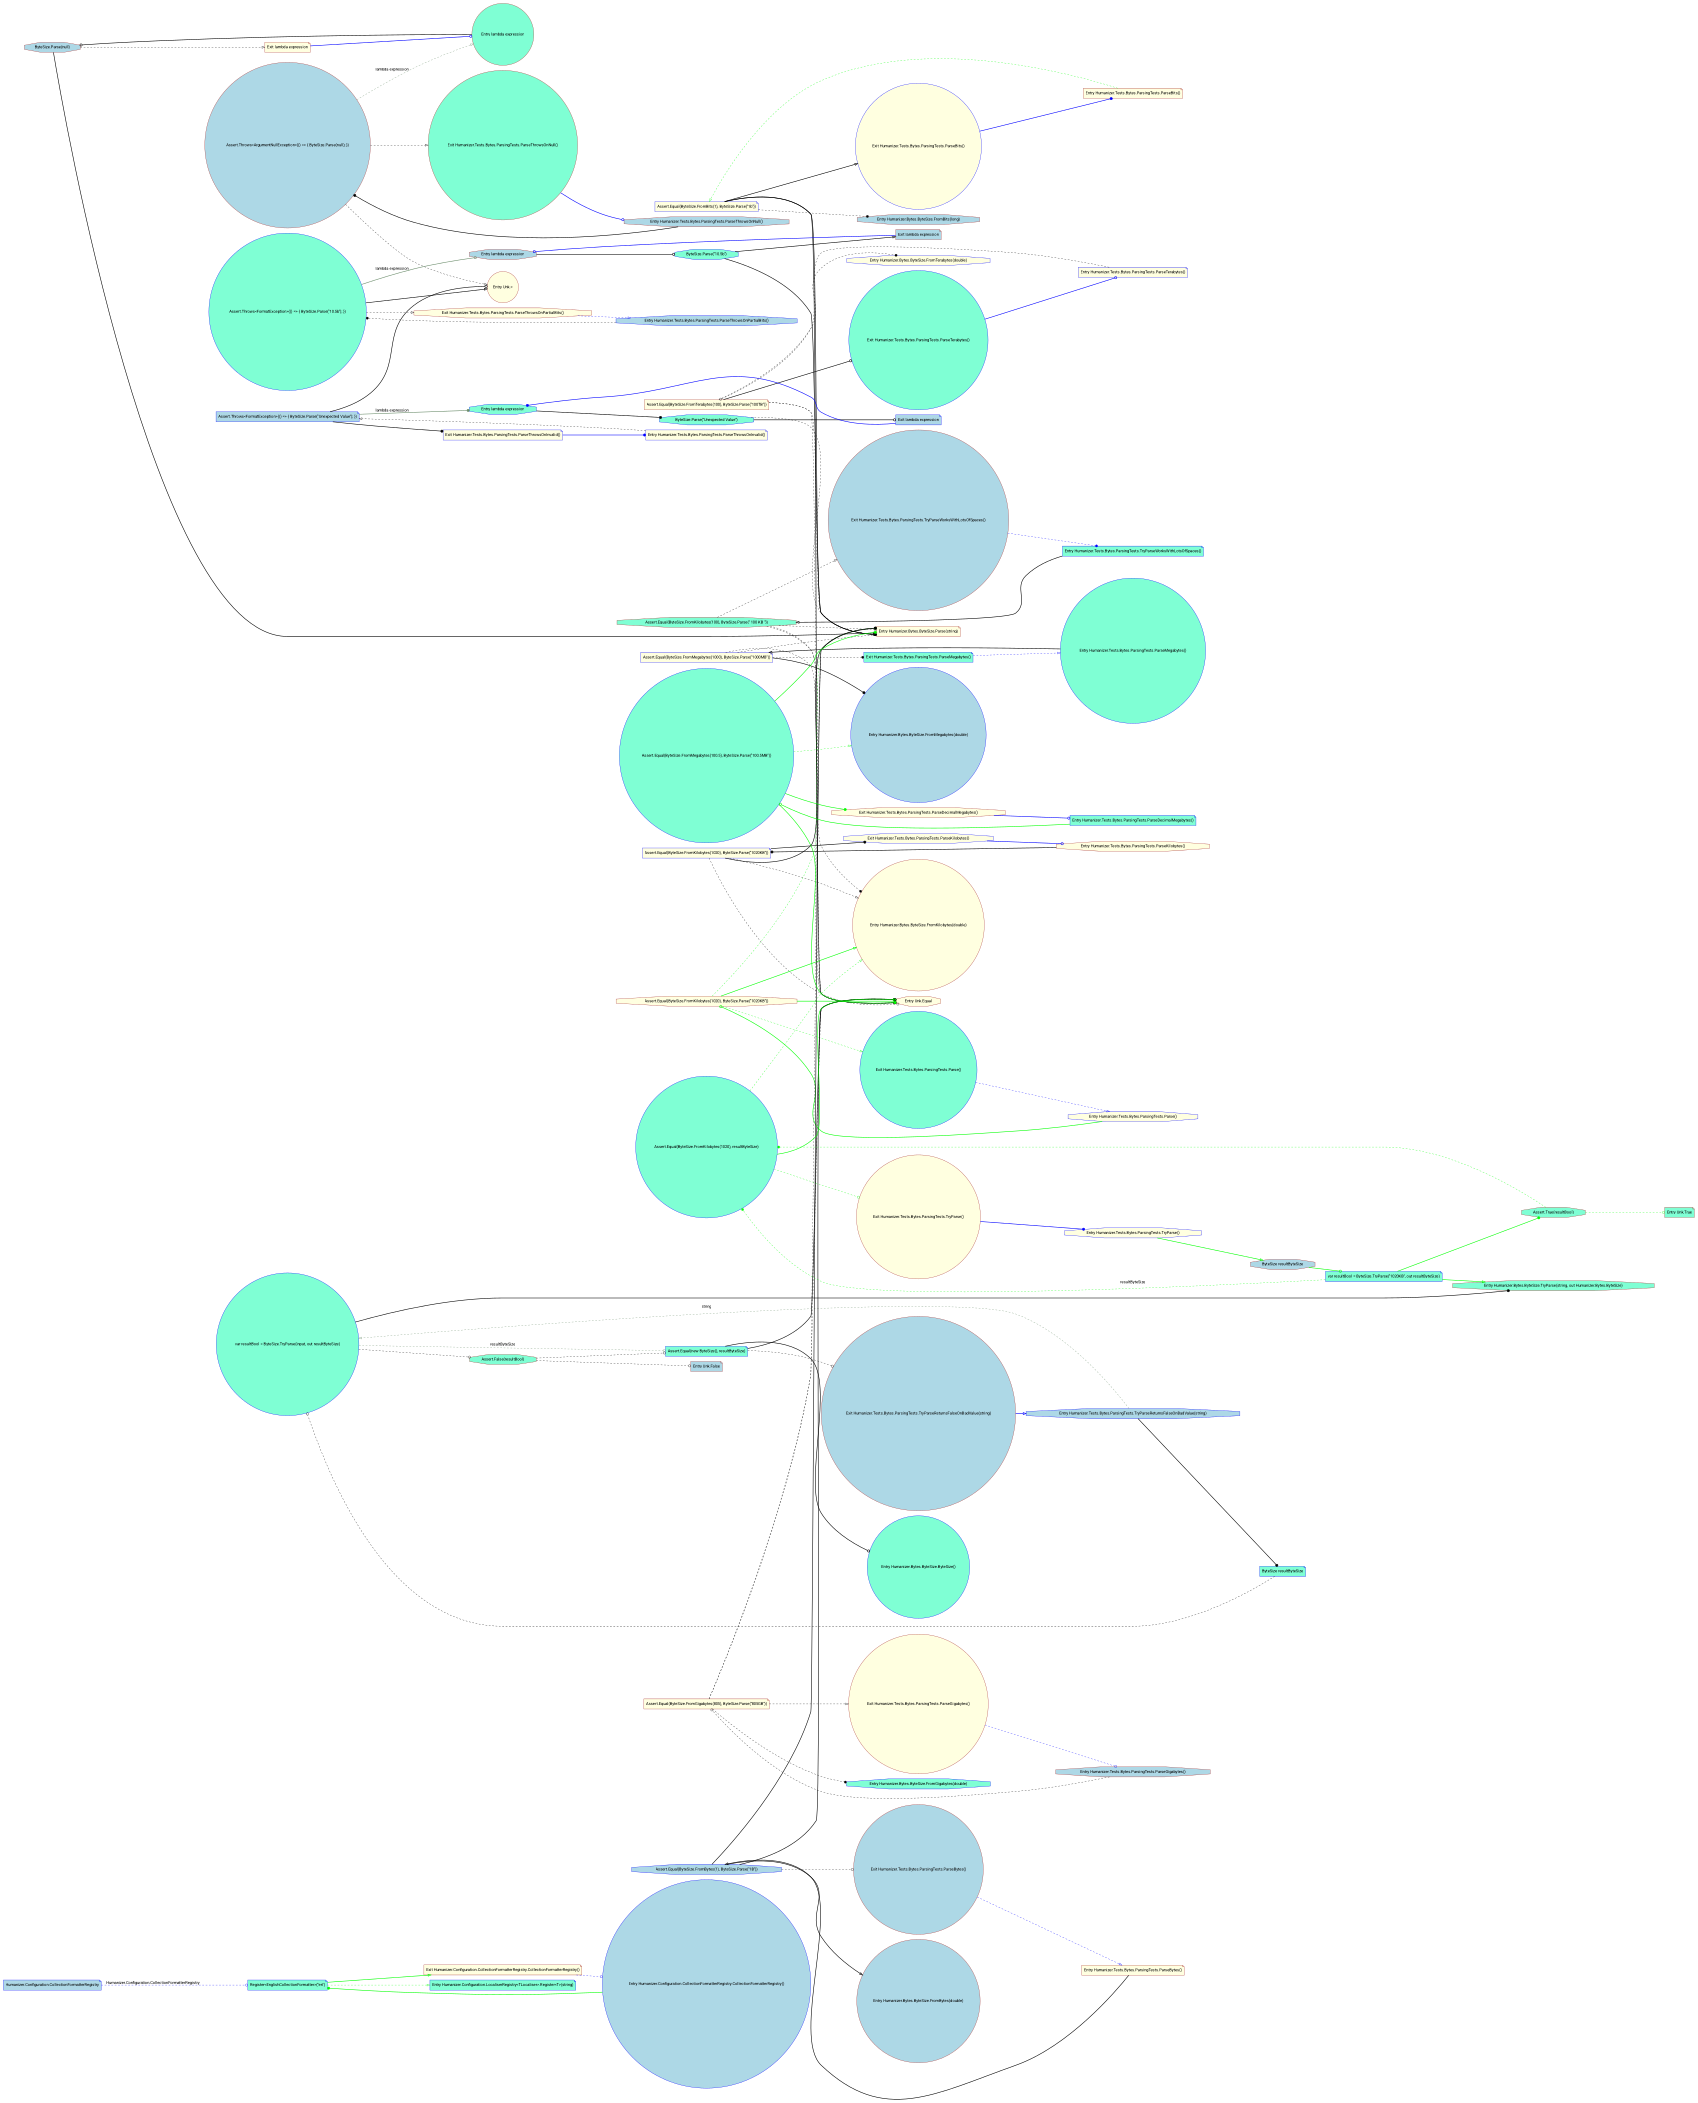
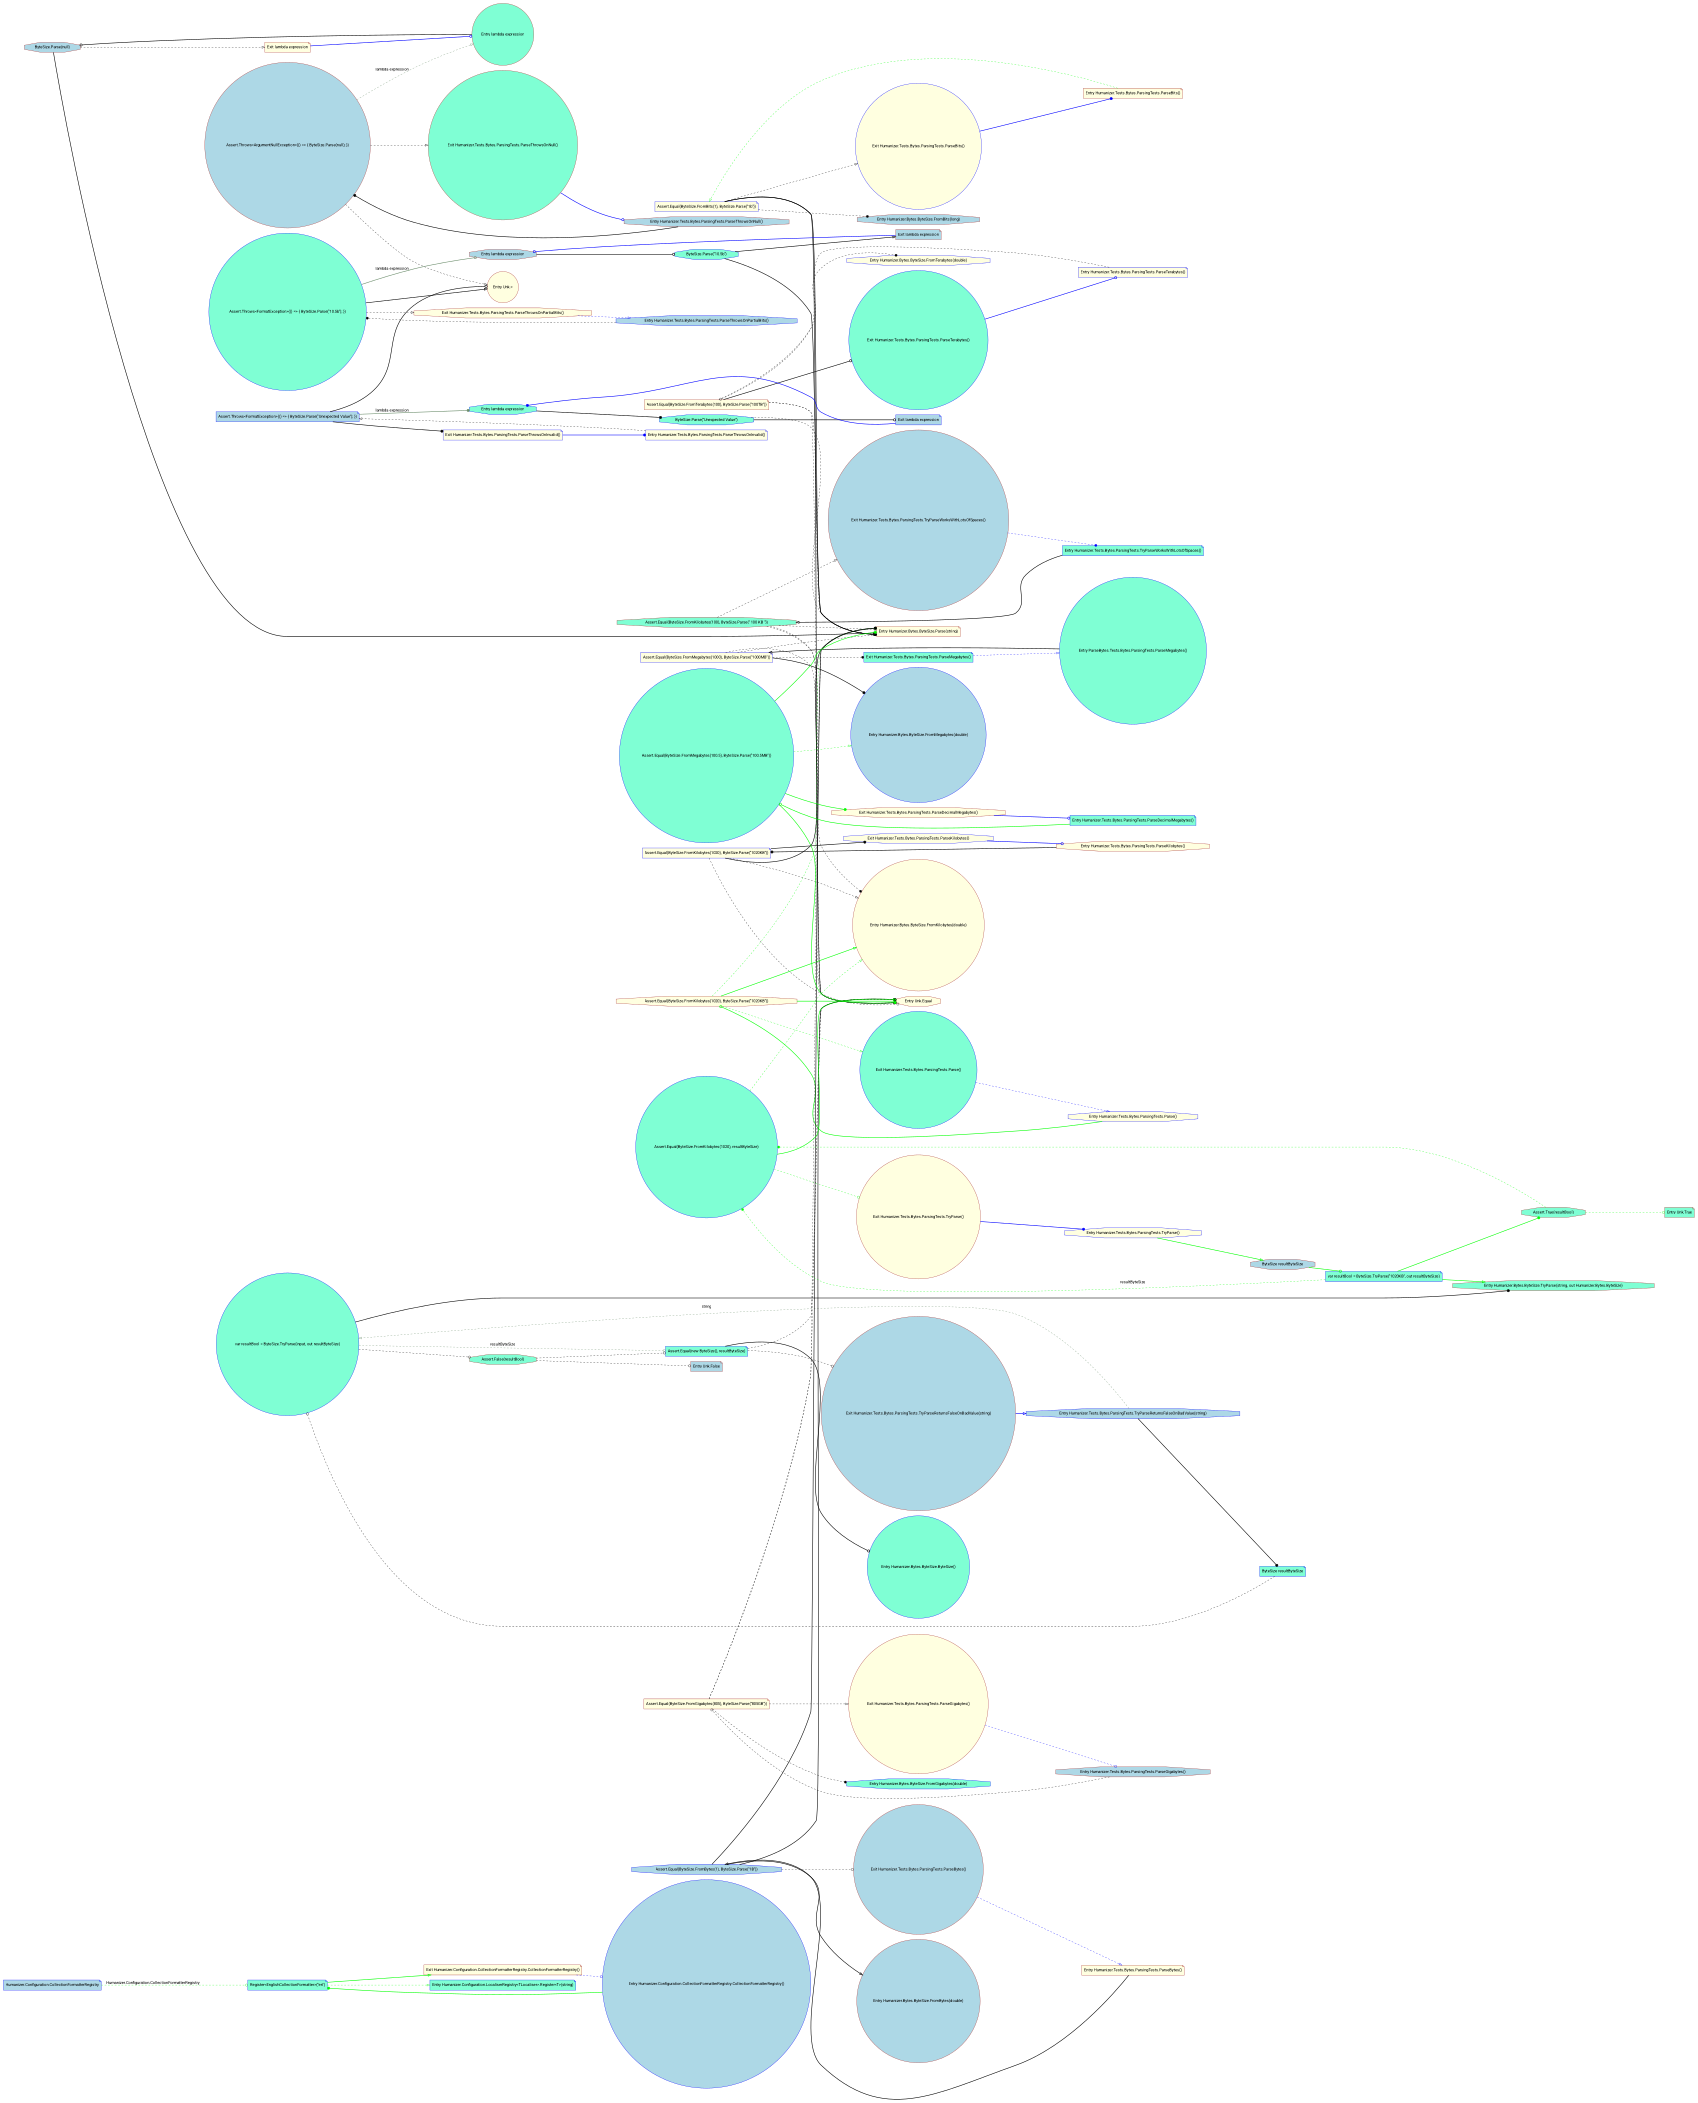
(790, 183) -> (790, 183)
(1133, 651) -> (1133, 651)
(816, 1162) -> (816, 1162)
(173, 1985) -> (173, 1985)
